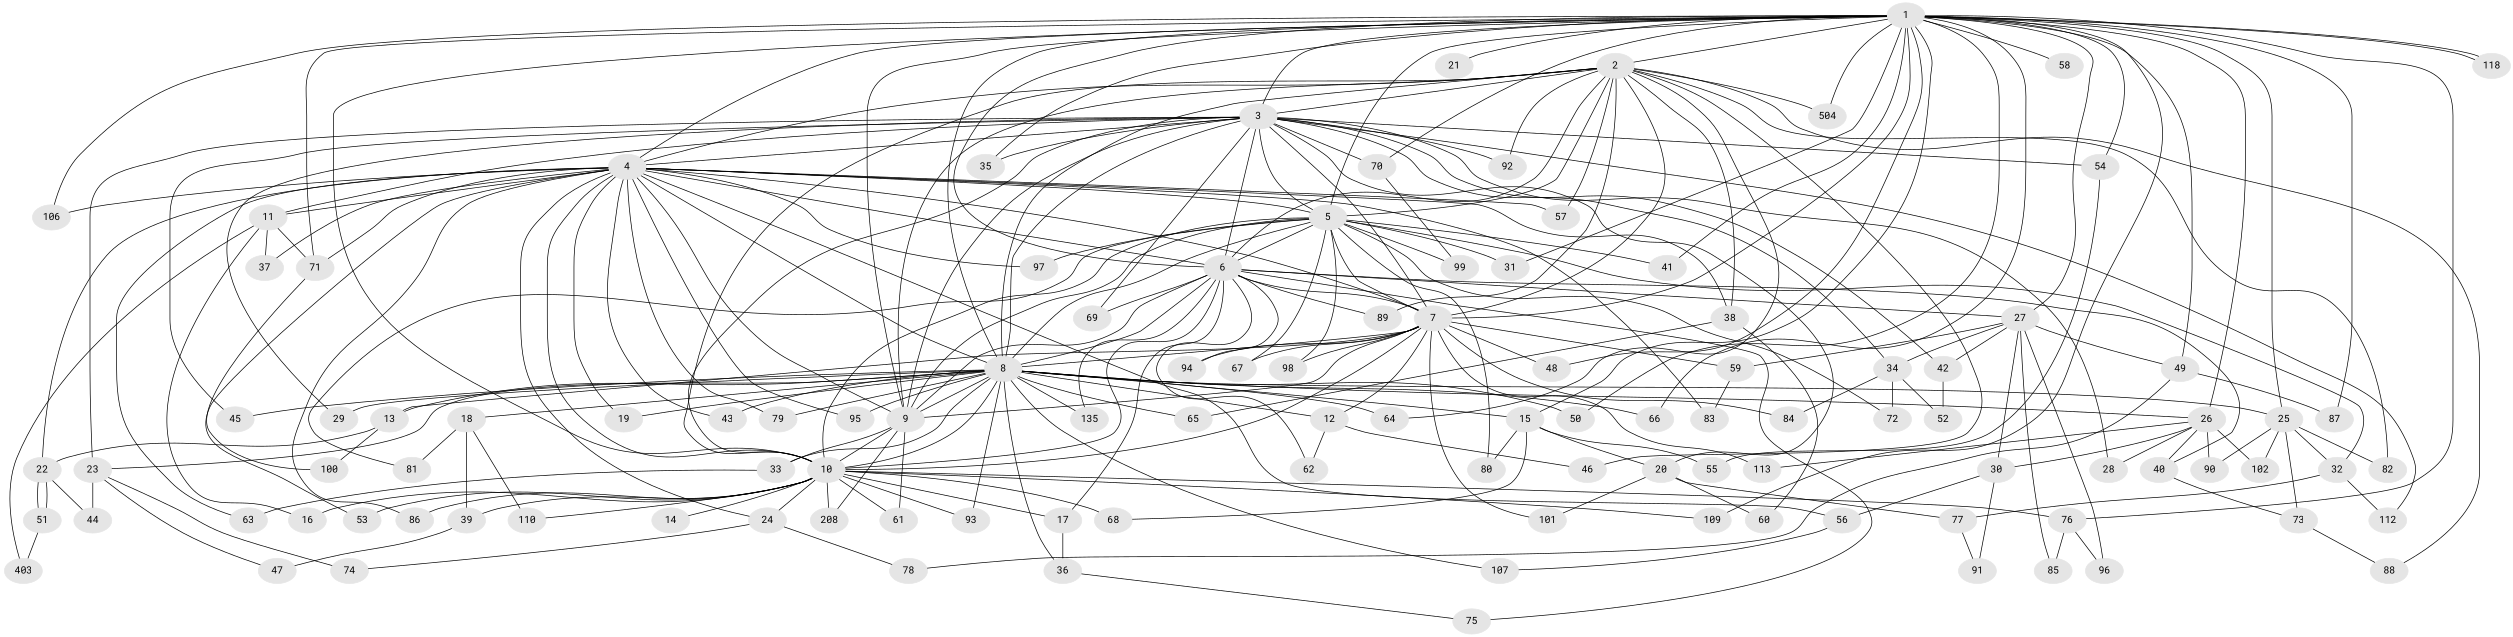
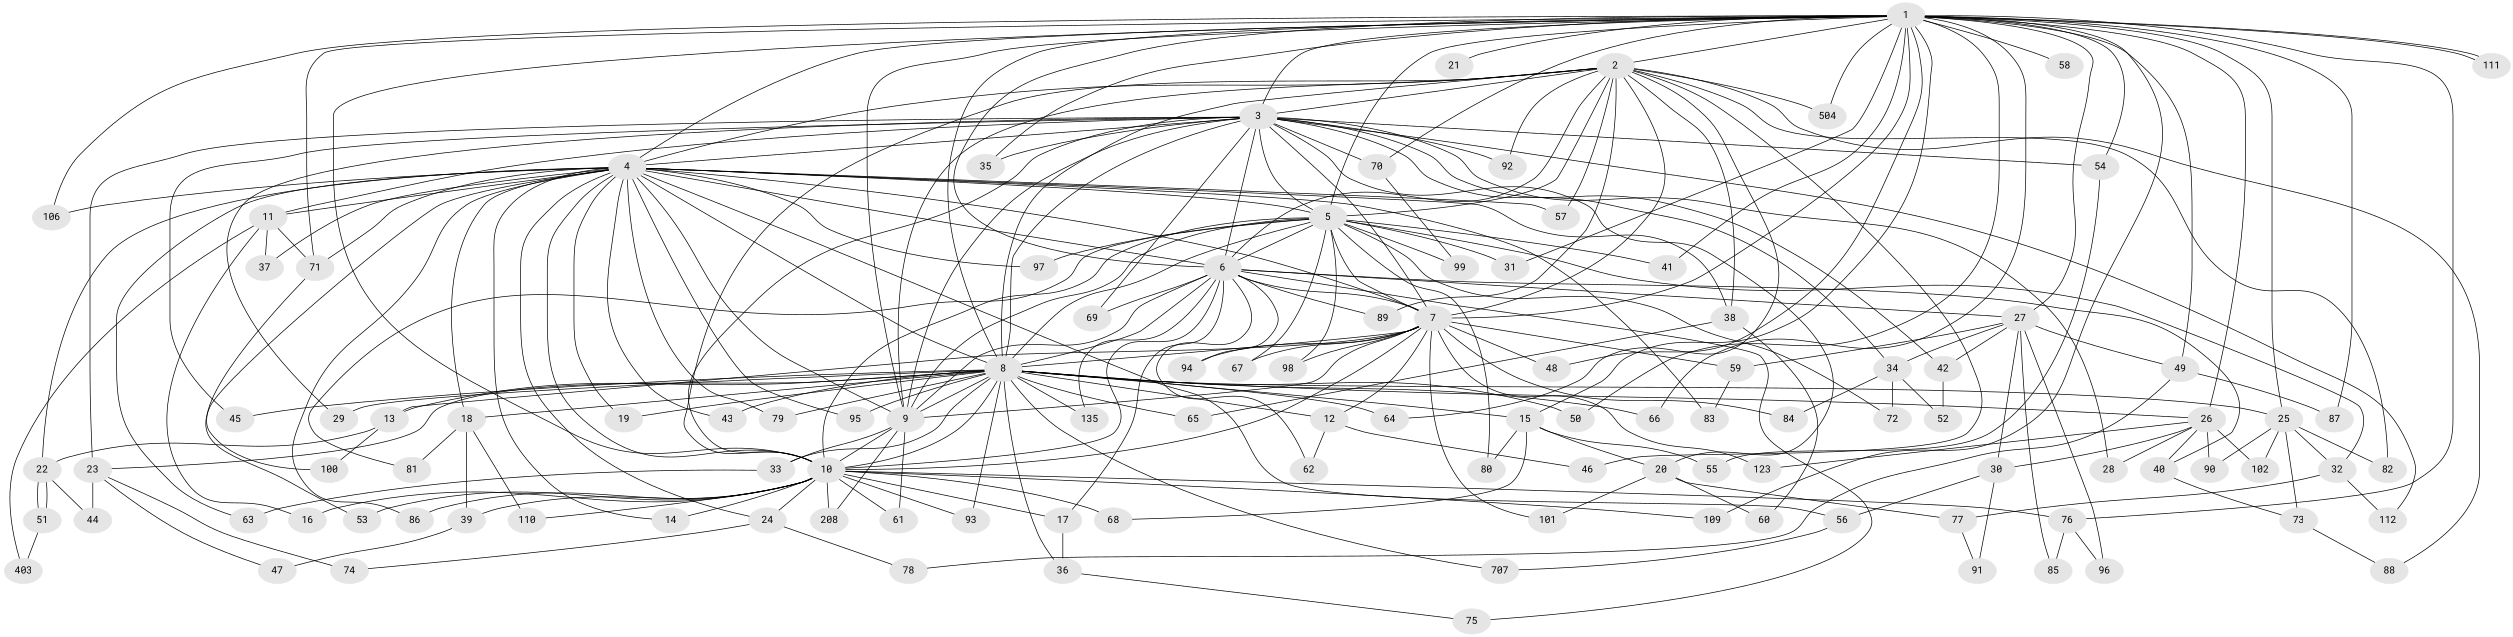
(2492, 66) -> (2492, 66)
none -> (465, 239)
none -> (494, 352)
(1762, 470) -> (1762, 470)
(1500, 571) -> (1500, 571)
